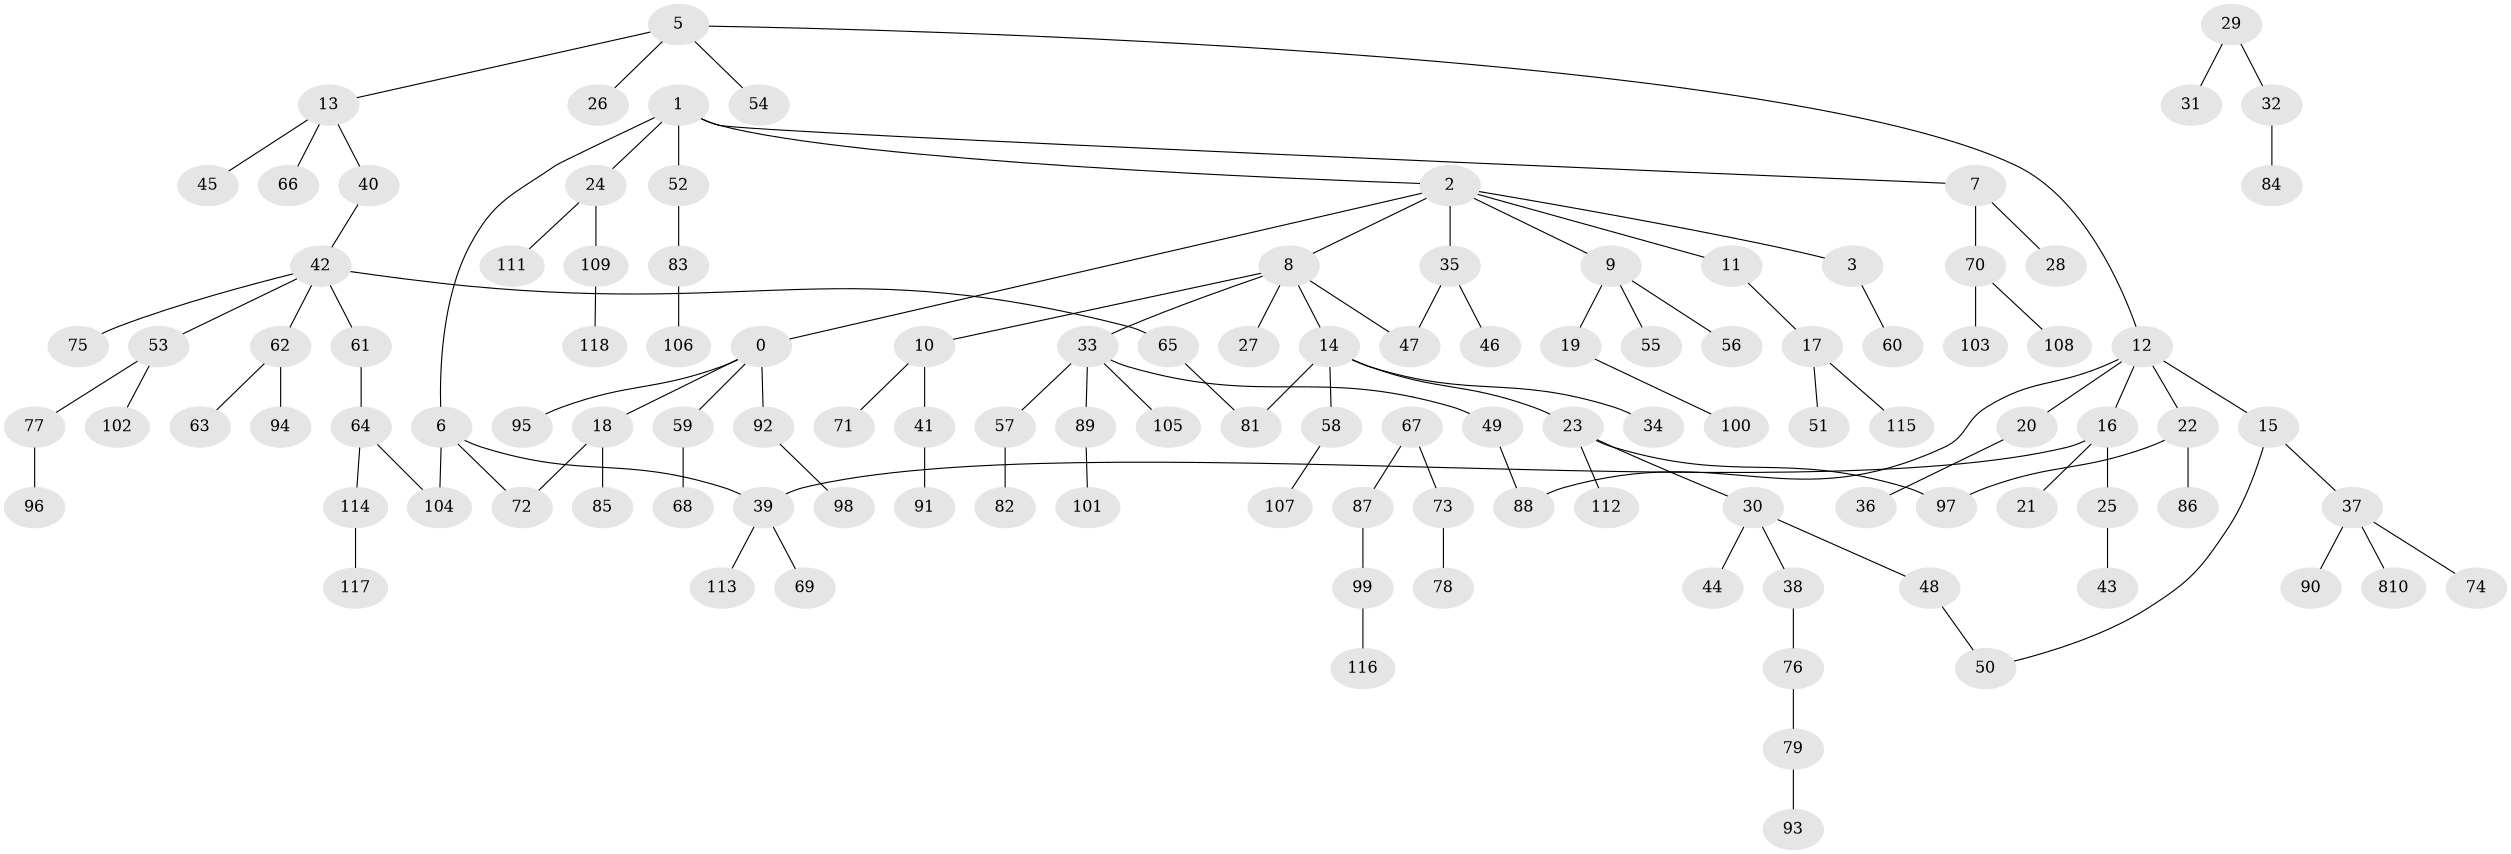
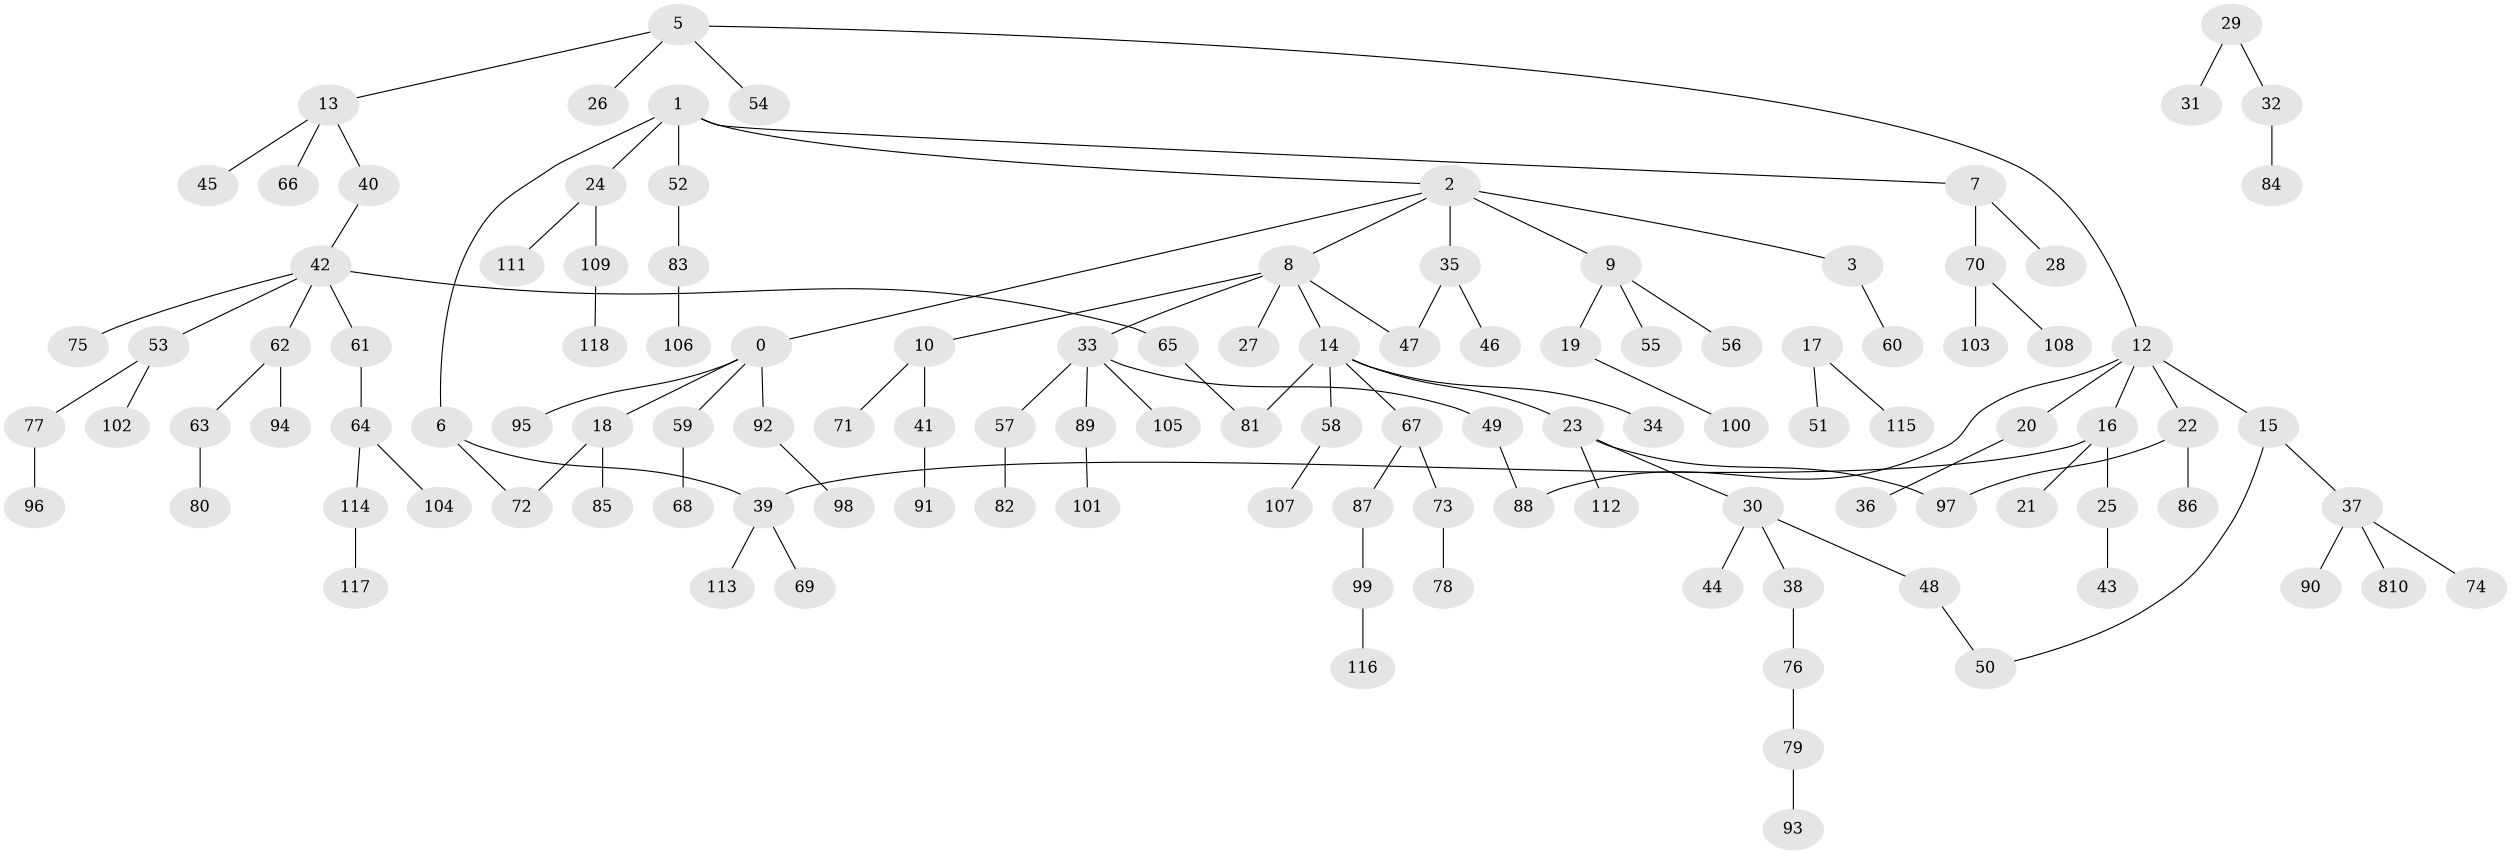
(1732, 266) -> none
none -> (1366, 382)
(441, 467) -> none
none -> (200, 508)
